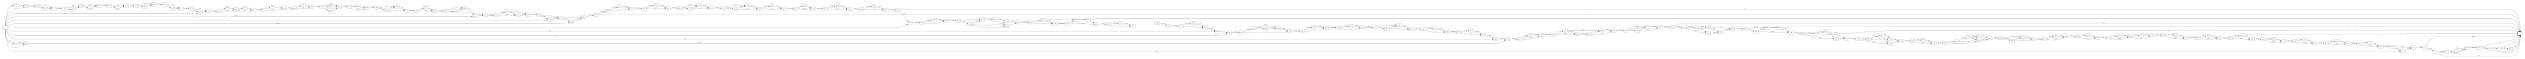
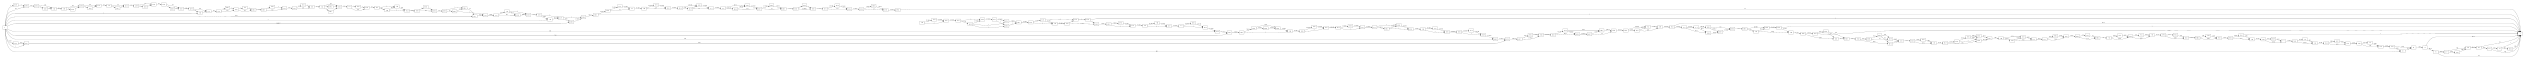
(910, 23) -> none
none -> (1145, 26)
